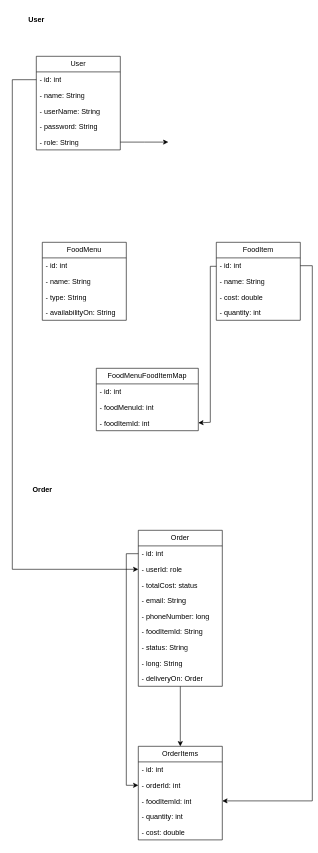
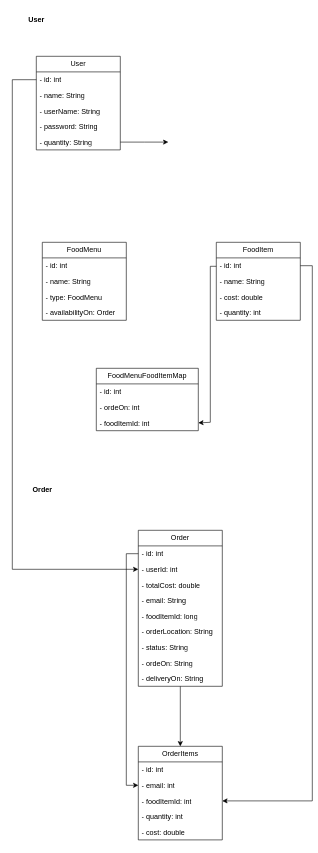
(63, 143) -> (72, 143)
(70, 297) -> (75, 297)
(85, 317) -> (85, 313)
(130, 408) -> (122, 408)
(166, 570) -> (164, 570)
(176, 585) -> (176, 585)
(176, 617) -> (174, 617)
(178, 632) -> (181, 637)
(165, 663) -> (170, 663)
(176, 679) -> (177, 679)
(166, 786) -> (160, 786)
